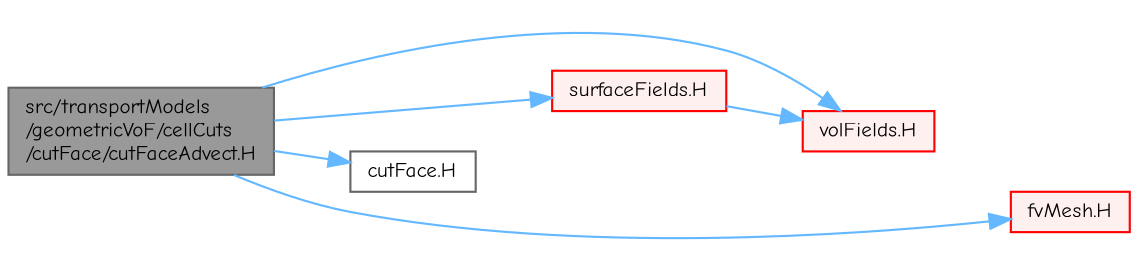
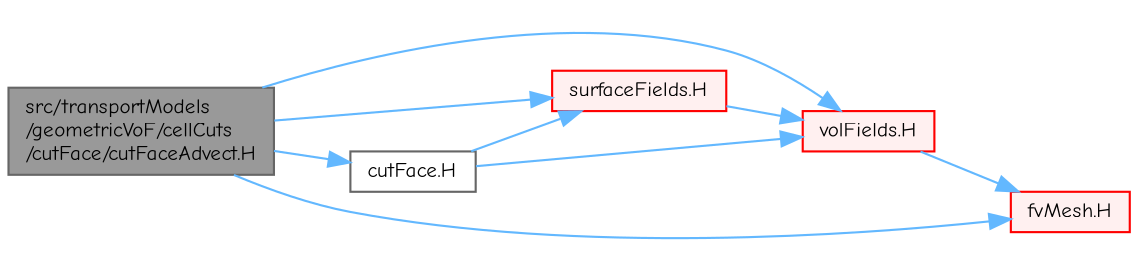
none -> (516, 135)
none -> (628, 153)
none -> (960, 168)
